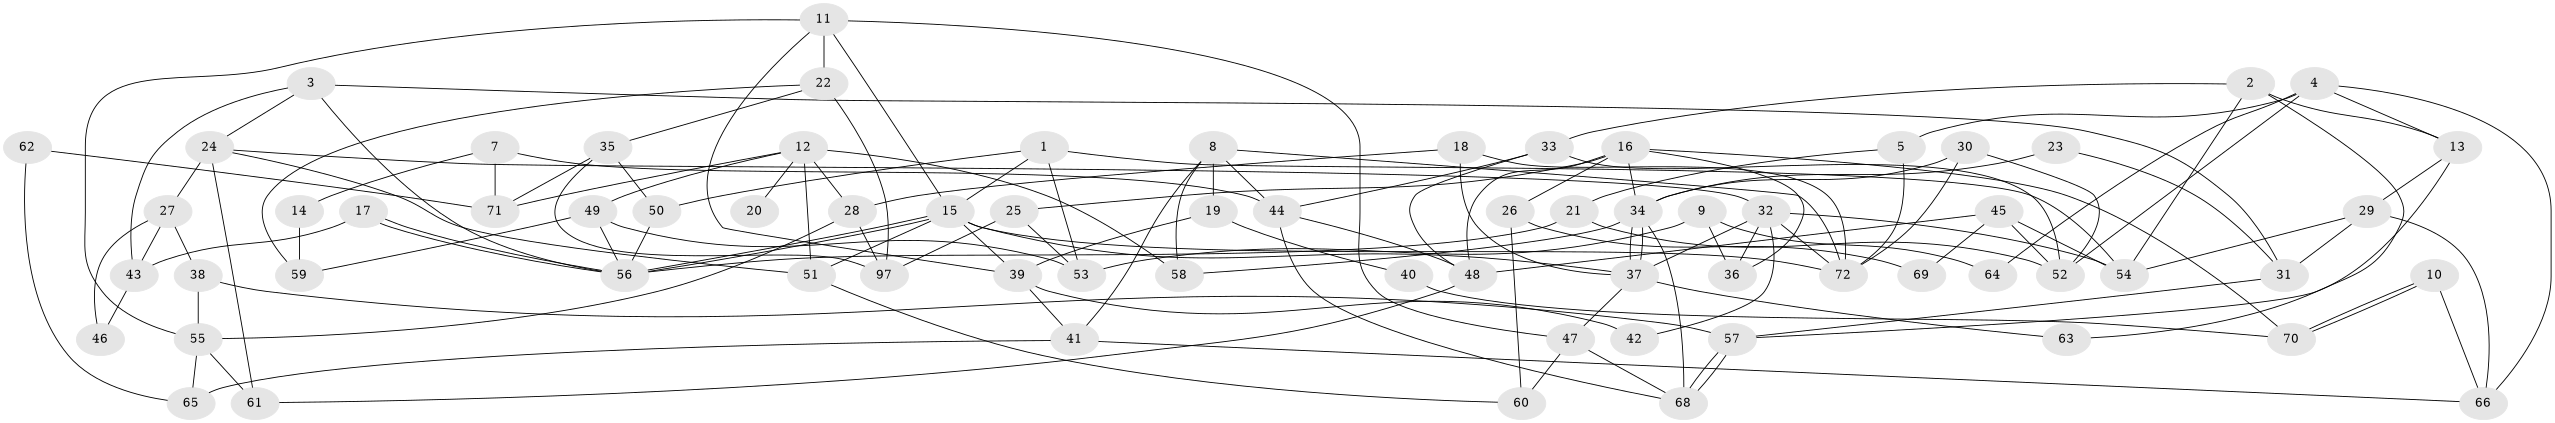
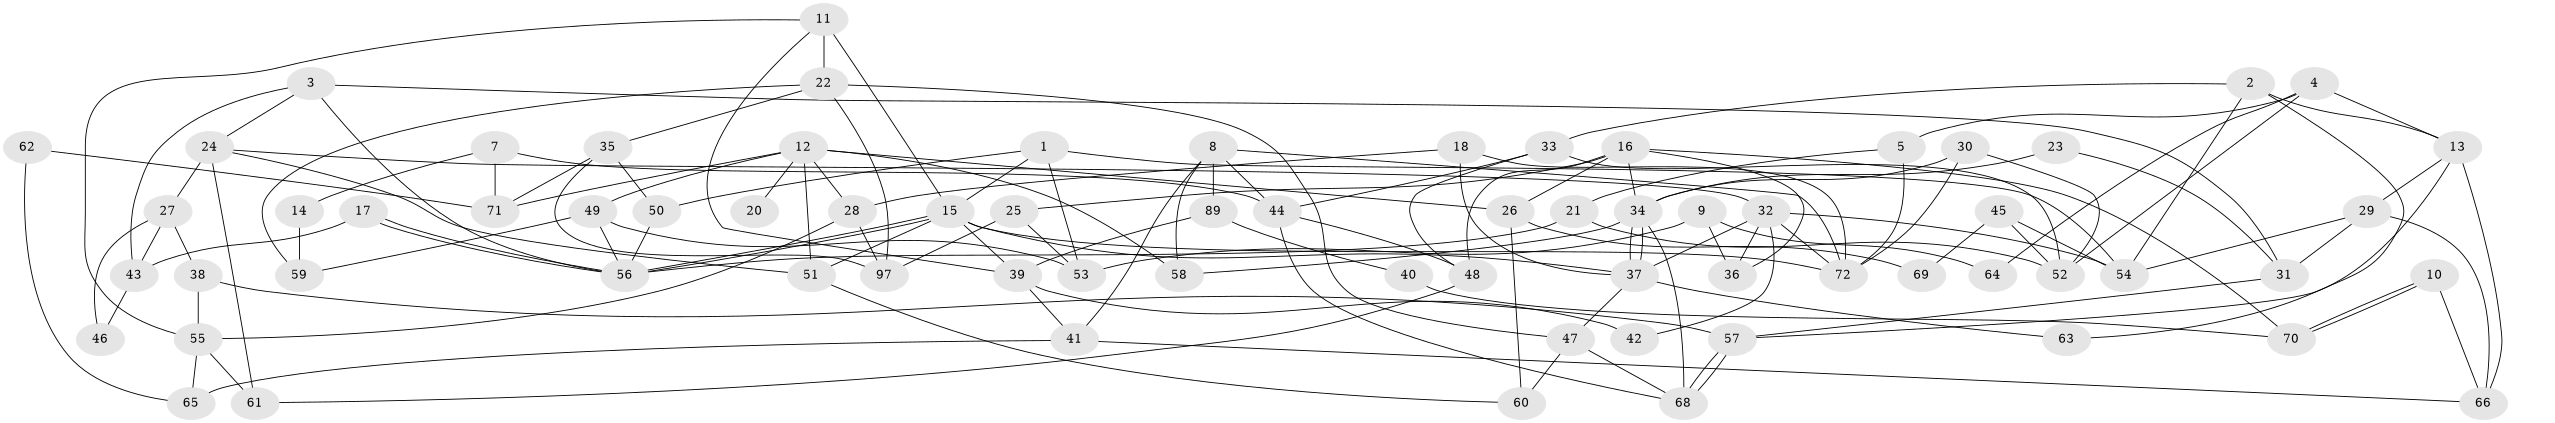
(1281, 78) -> (1246, 132)
(2542, 175) -> (2493, 275)
none -> (1223, 185)
(1213, 212) -> (1213, 212)
(1760, 241) -> none
